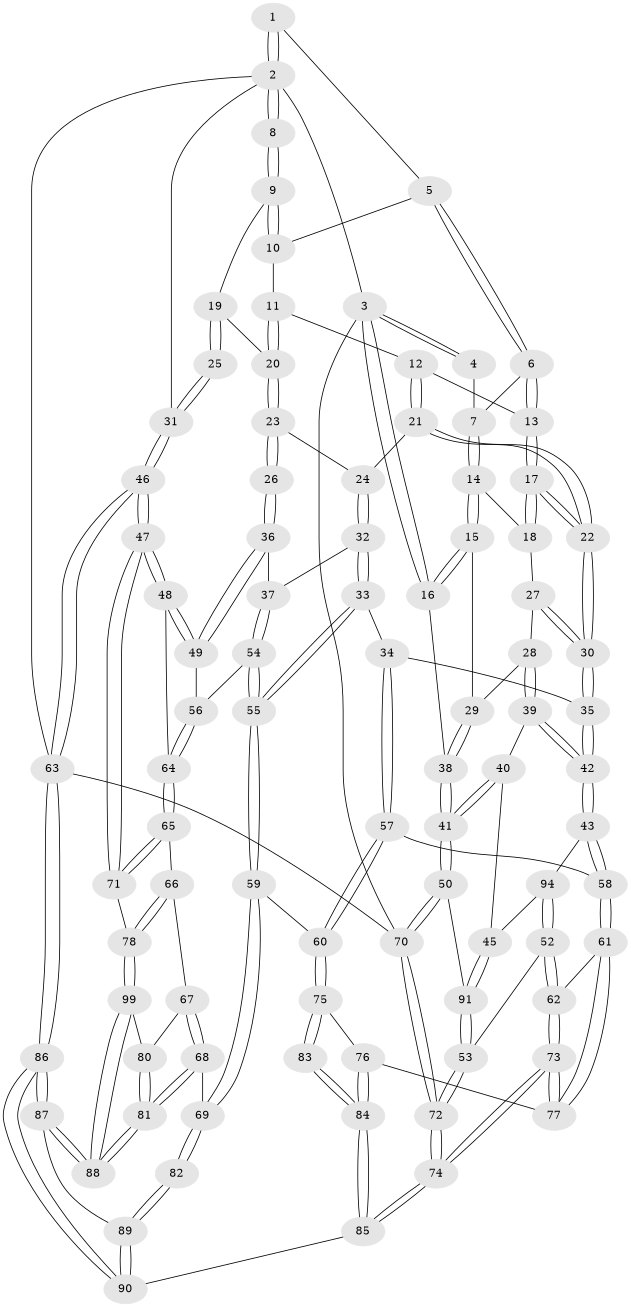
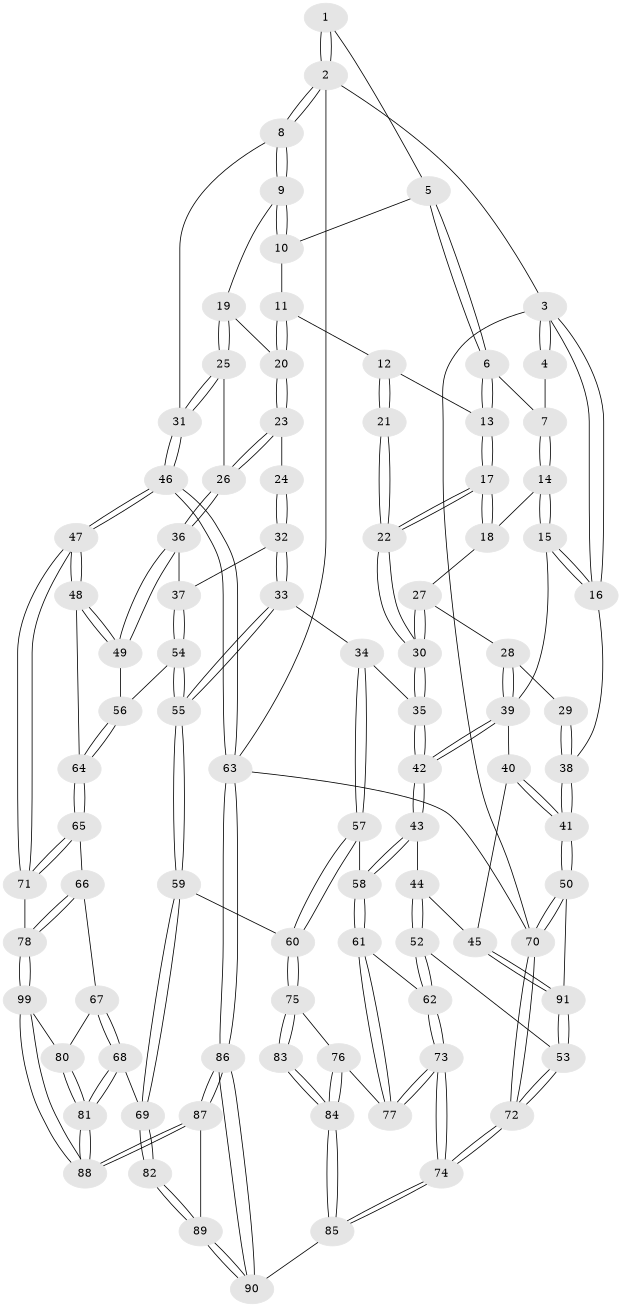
(171, 228) -> (180, 257)
none -> (224, 422)
(390, 451) -> none
(472, 625) -> (546, 628)
(548, 885) -> (417, 885)
